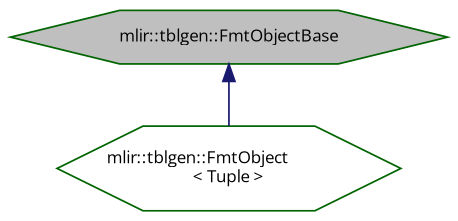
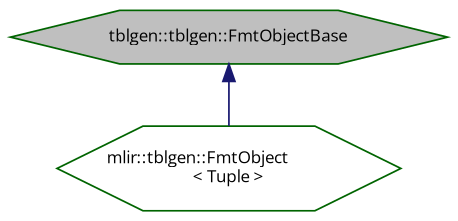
(229, 37) -> (229, 37)
